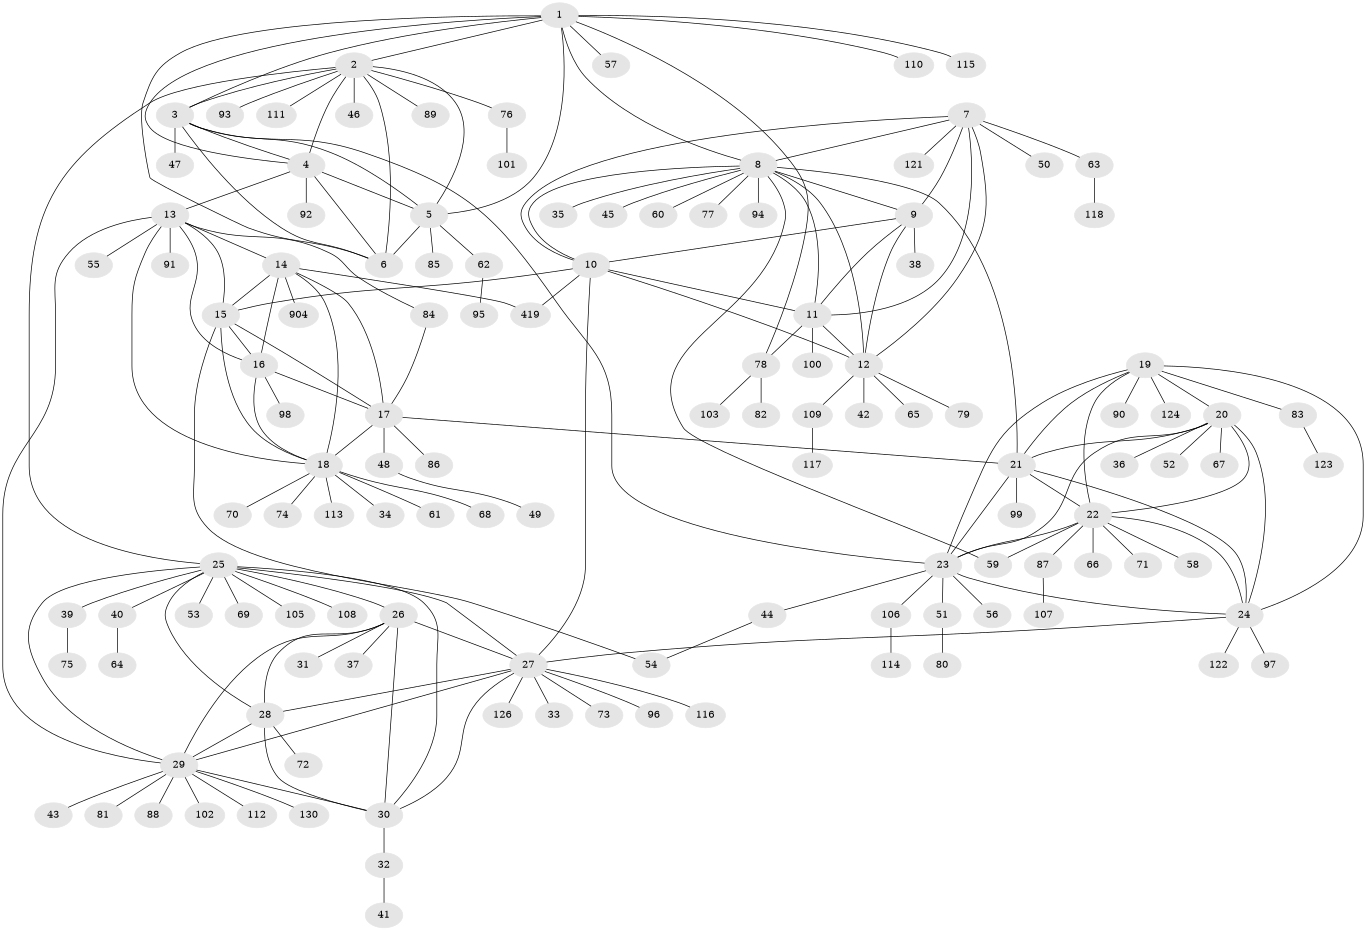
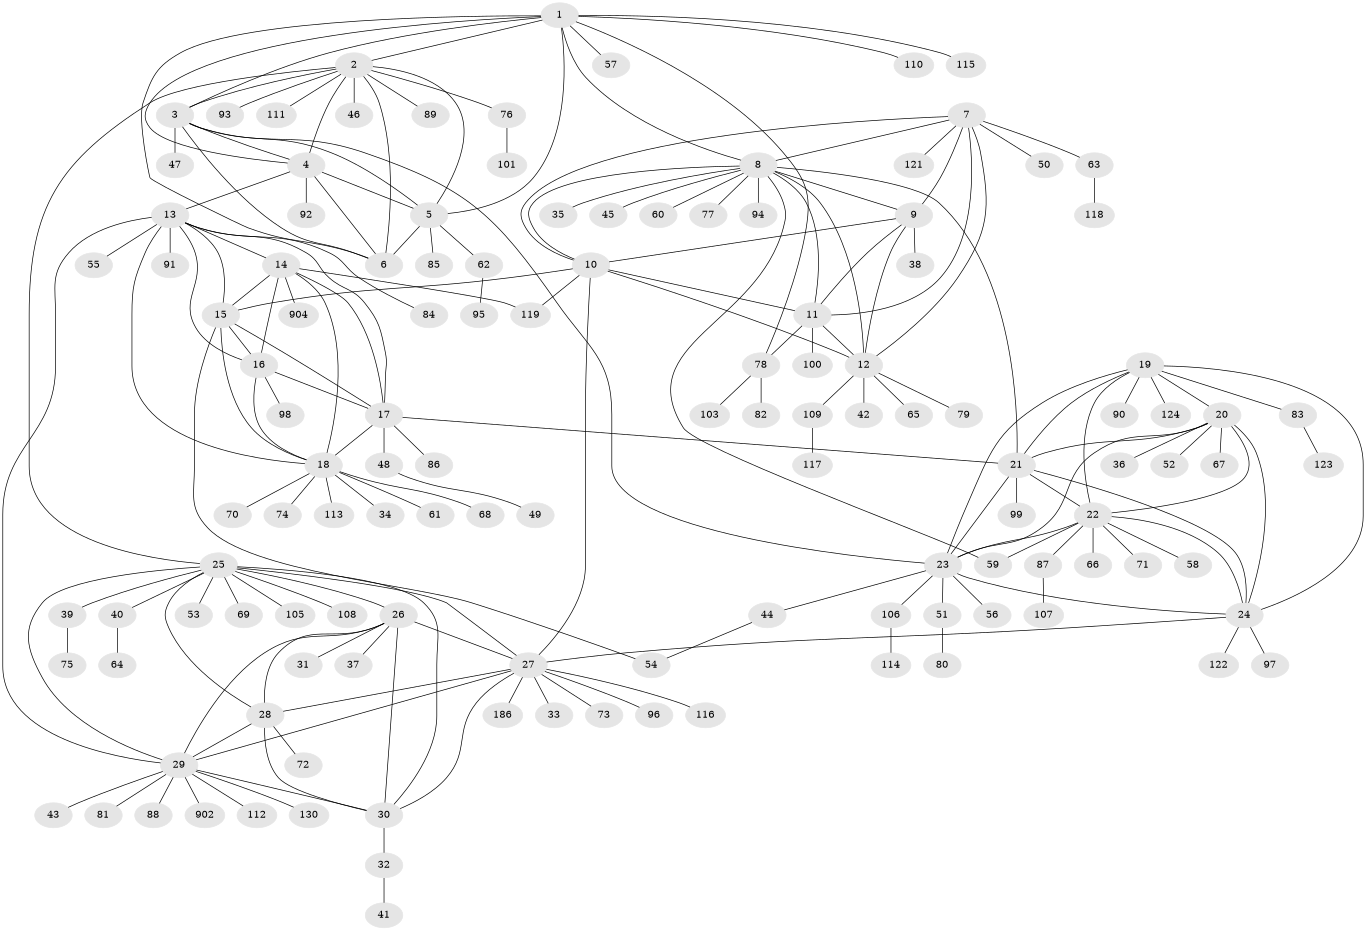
(531, 315) -> (531, 315)
(412, 367) -> (331, 279)
(503, 715) -> (503, 715)
(205, 815) -> (205, 815)
